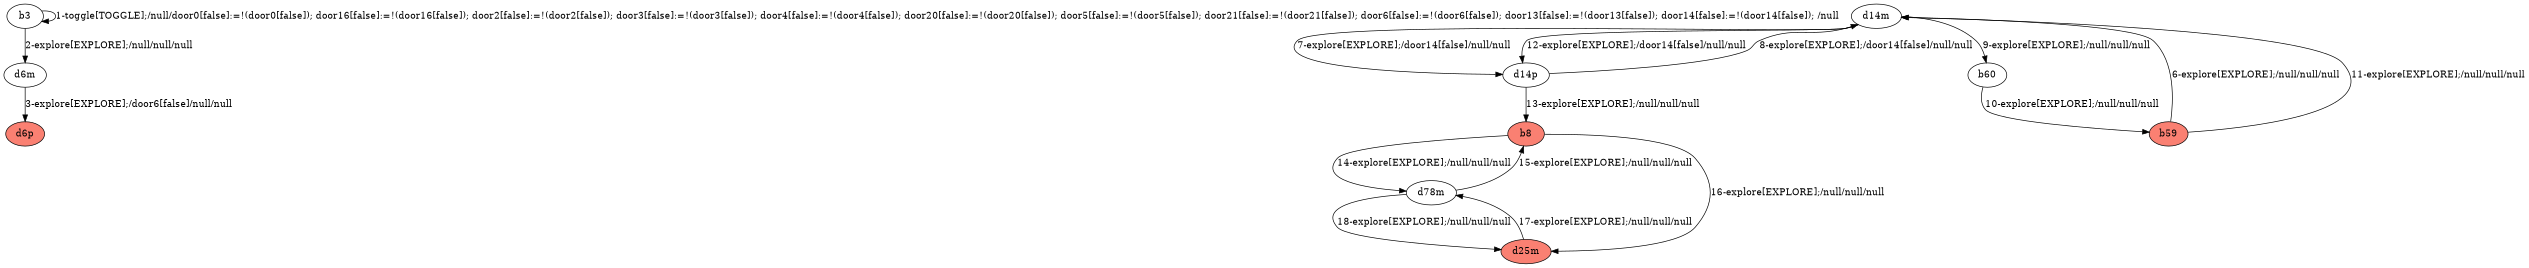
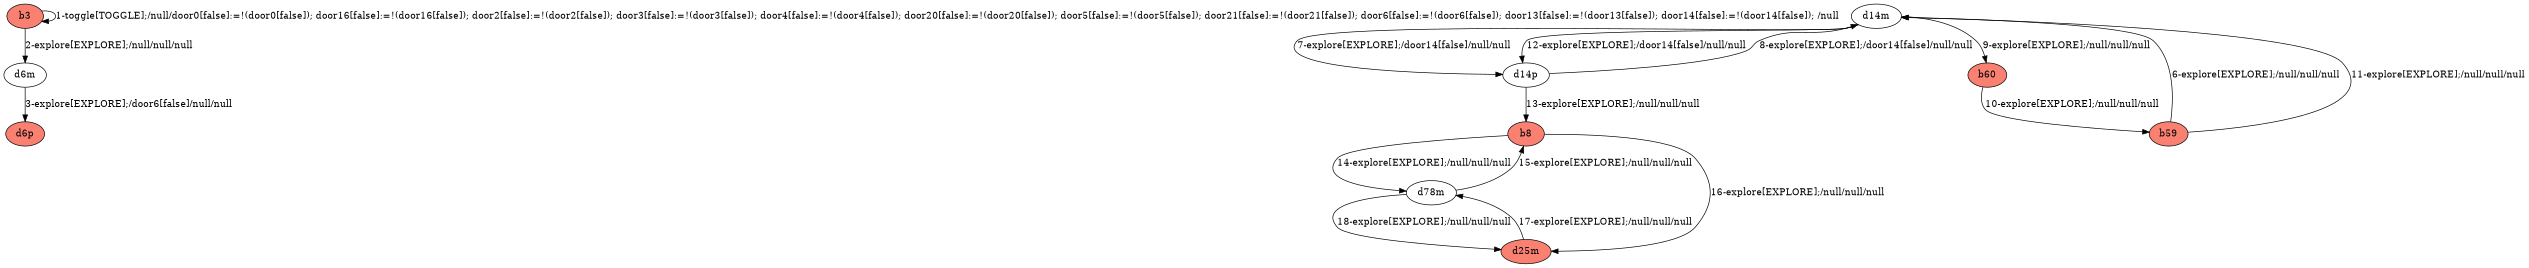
(25, 16) -> (25, 16)
(1987, 75) -> (1987, 75)
